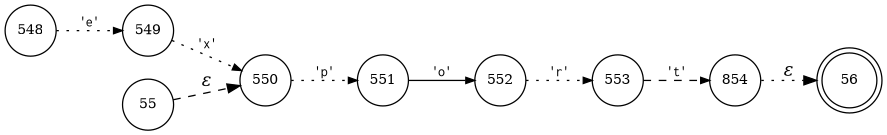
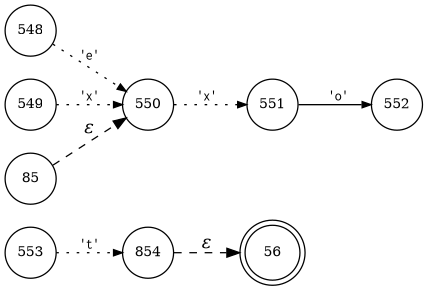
(85, 31) -> (86, 65)
(324, 73) -> (207, 97)
(555, 80) -> none
(672, 80) -> (85, 253)
(783, 80) -> (200, 253)
(148, 105) -> (31, 179)
